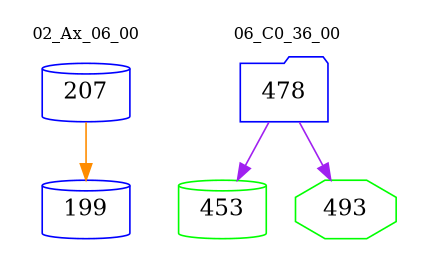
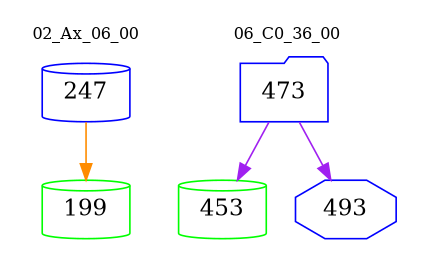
(86, 93) -> (86, 93)
(284, 93) -> (284, 93)
(86, 209) -> (86, 209)
(346, 209) -> (346, 209)
